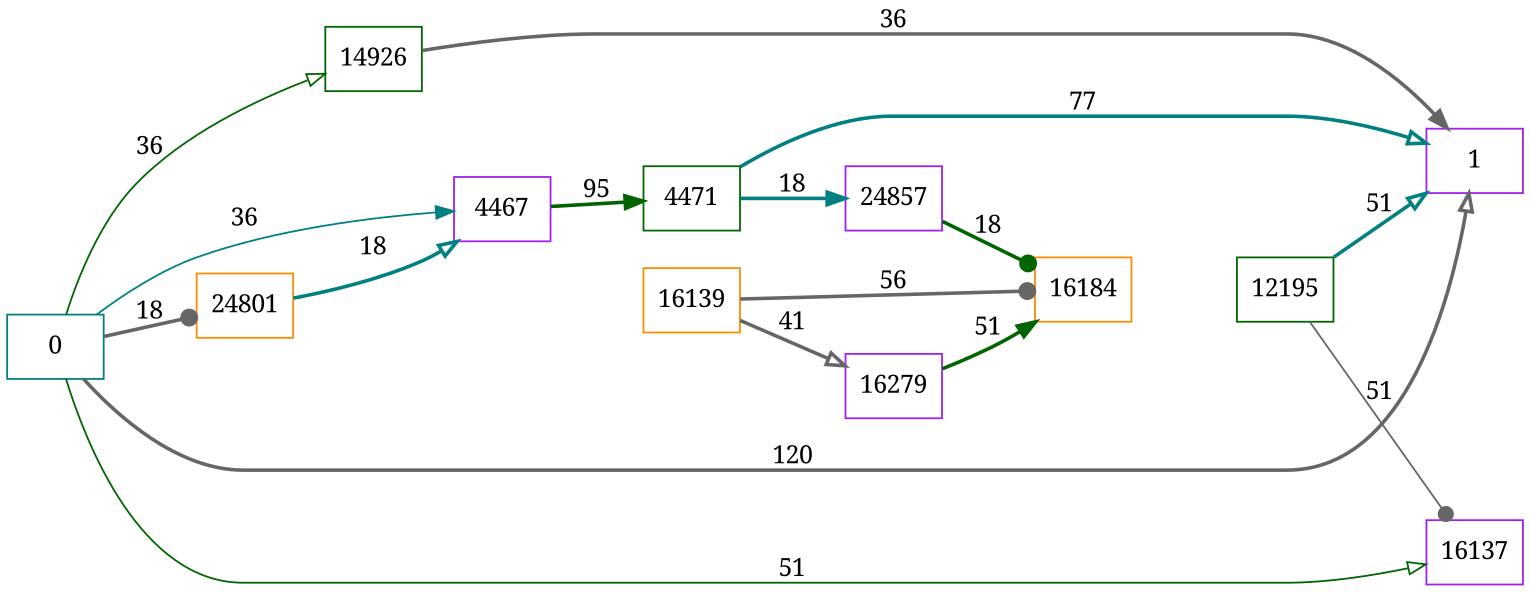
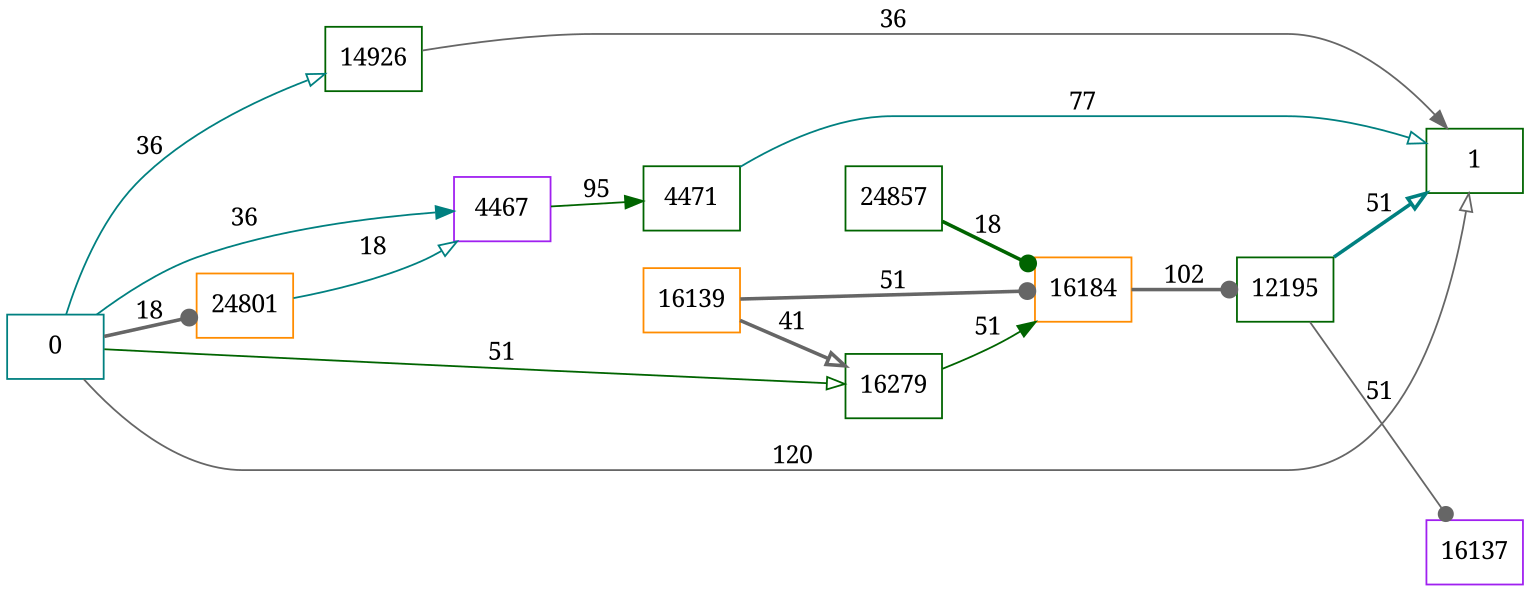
(941, 34) -> (941, 34)
(1071, 116) -> (1071, 116)
(1475, 161) -> (1475, 161)
(155, 166) -> (155, 166)
(784, 198) -> none
(894, 198) -> (894, 198)
(588, 204) -> (588, 204)
(369, 280) -> (369, 280)
(894, 282) -> (894, 282)
none -> (1177, 290)
(982, 352) -> (982, 352)
(894, 386) -> (894, 386)
(841, 470) -> (841, 470)
(683, 583) -> (465, 367)
